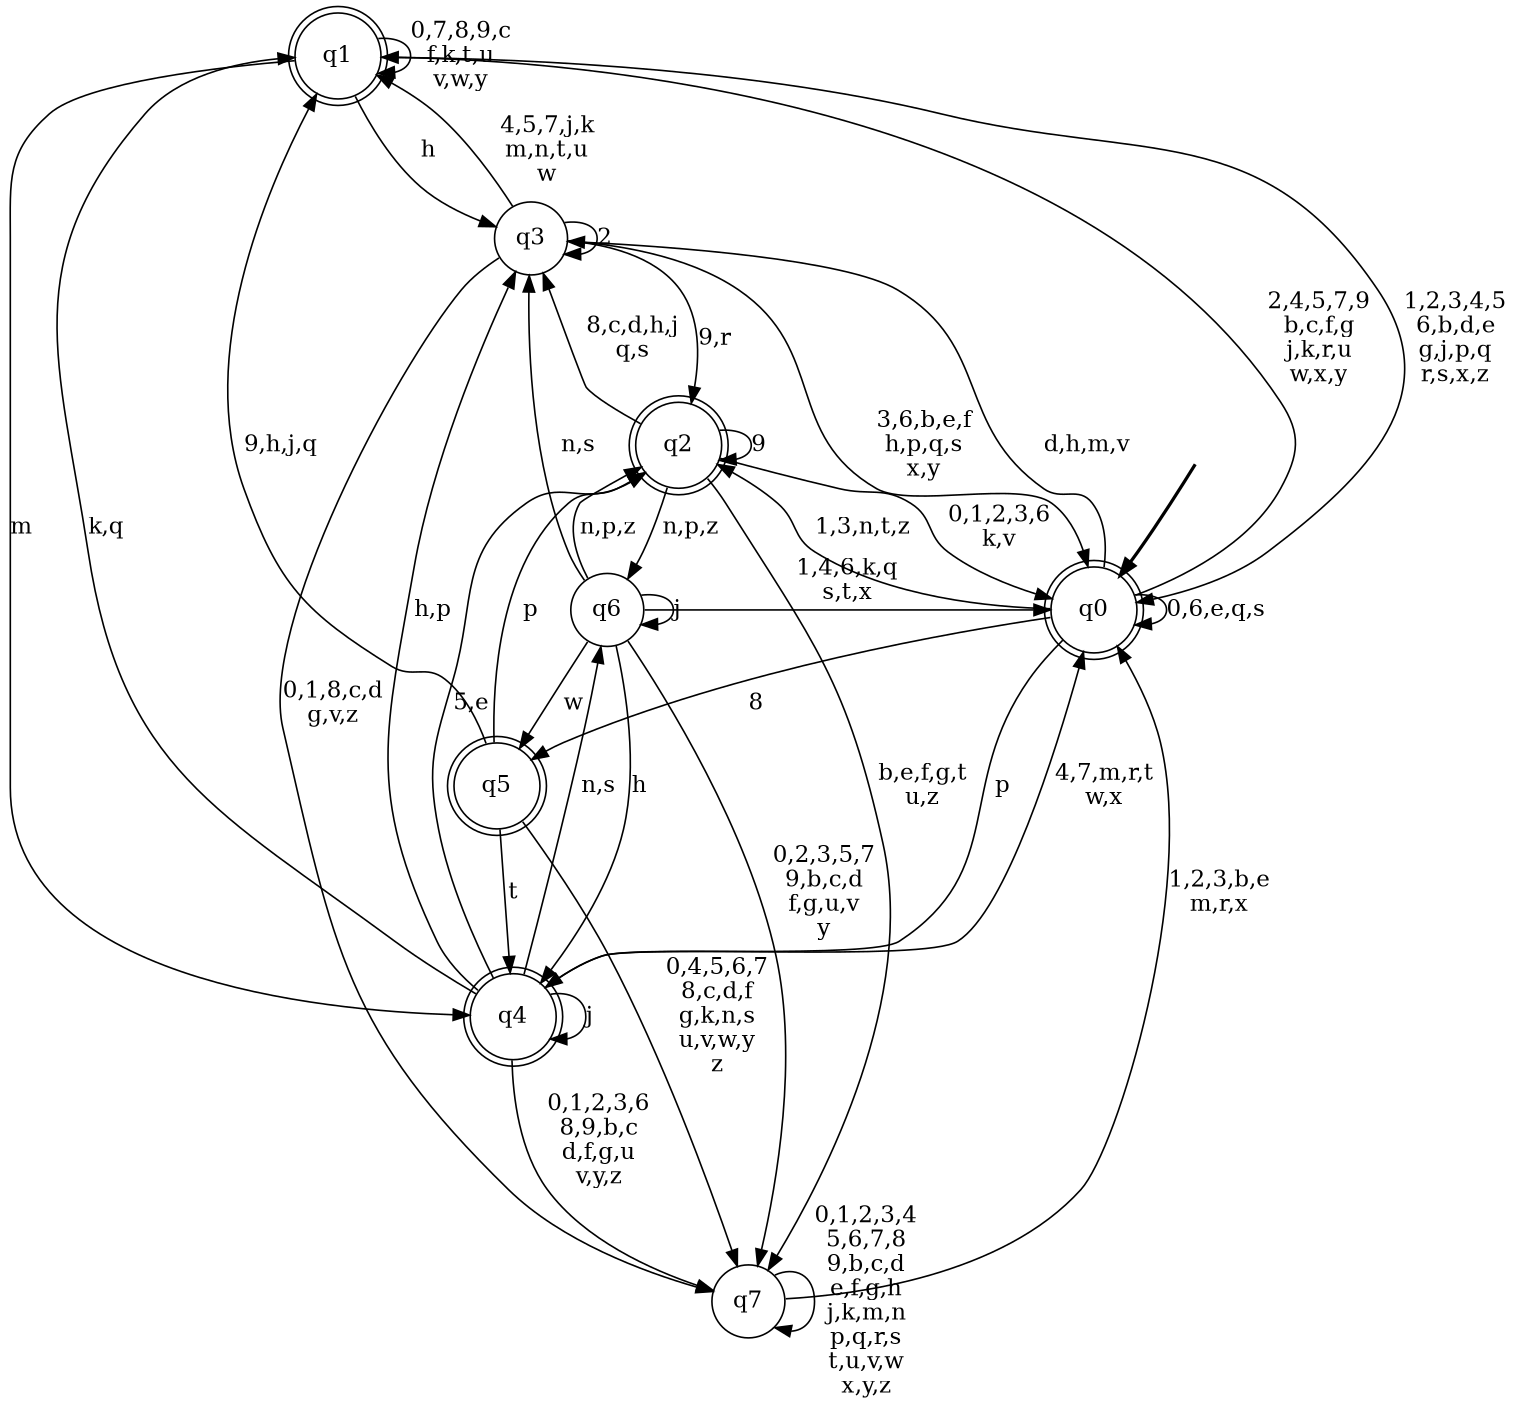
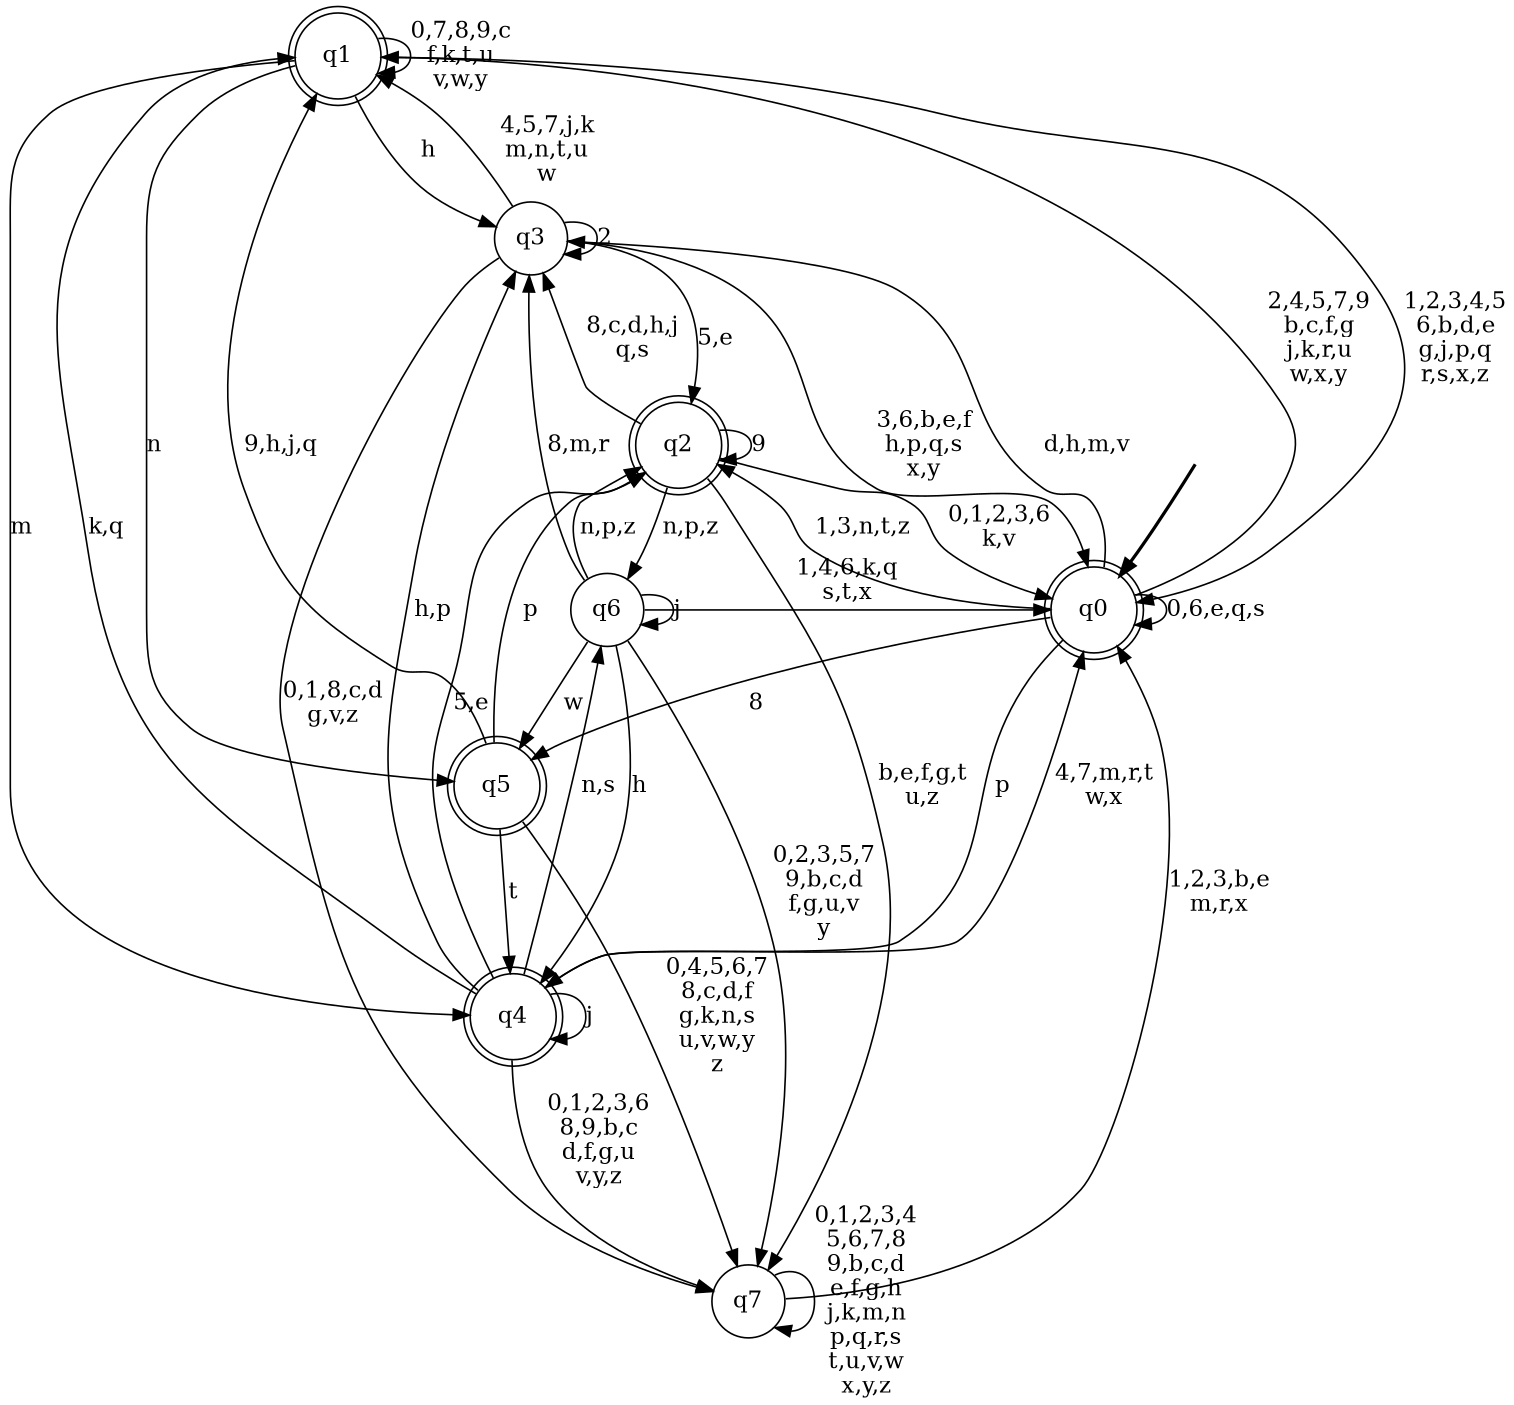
(715, 339) -> (715, 339)
(579, 445) -> (579, 445)
none -> (147, 493)
